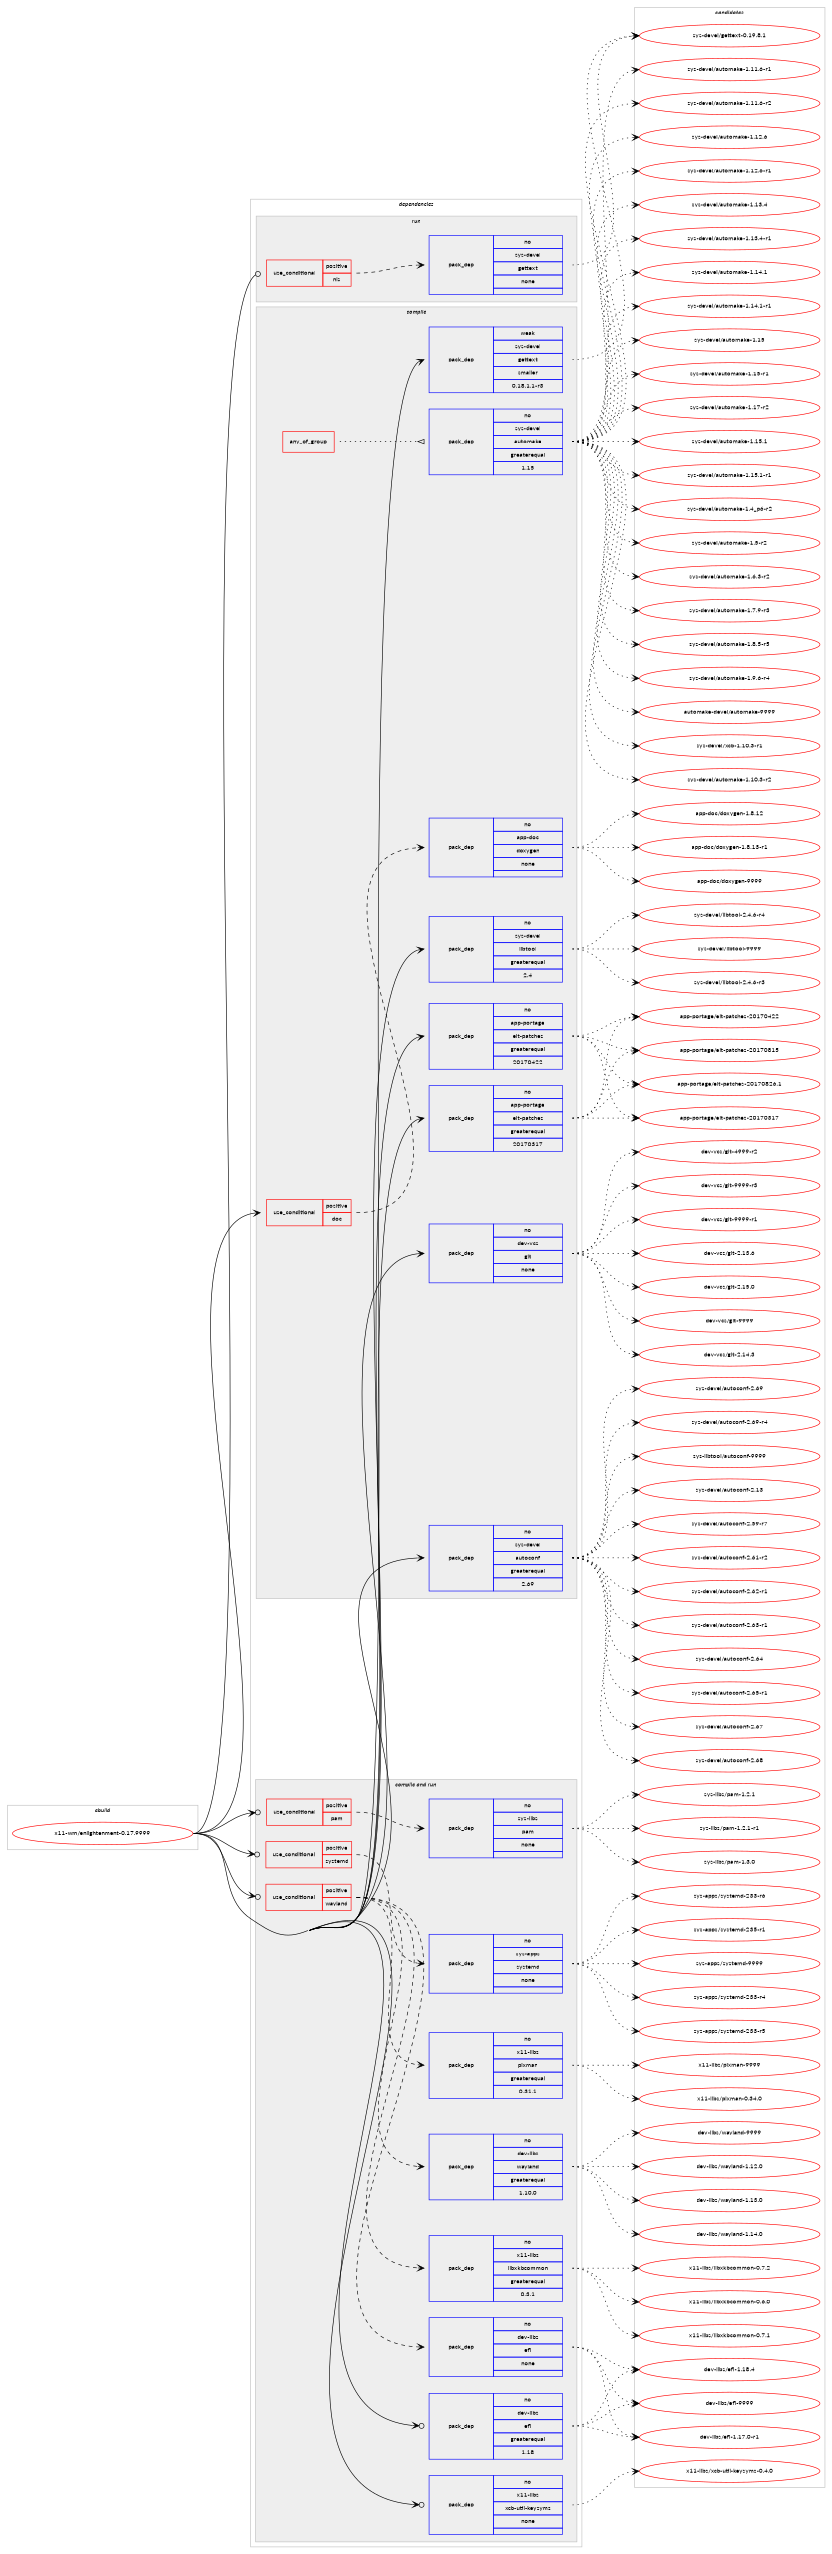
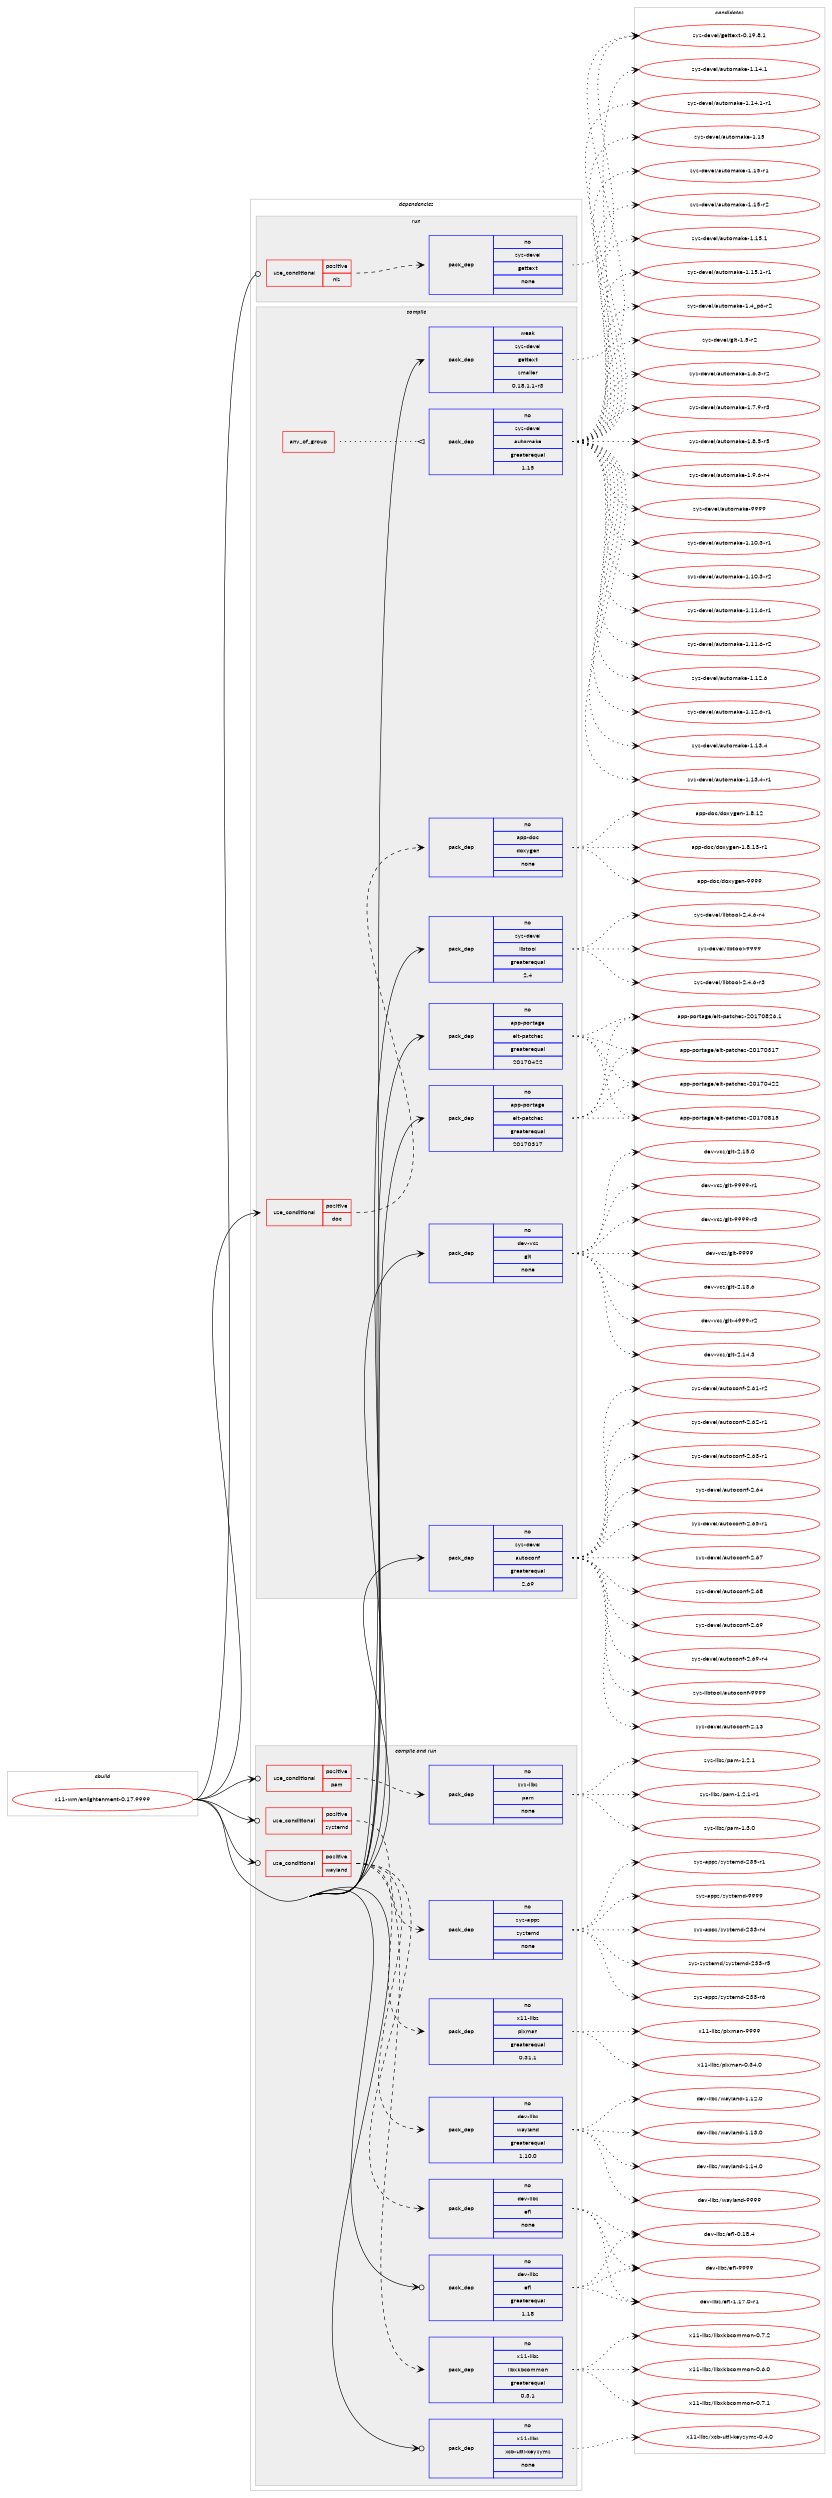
(730, 408) -> (730, 205)
(730, 543) -> (730, 340)
(730, 712) -> (730, 509)
(730, 746) -> (730, 543)
(730, 1524) -> none
(730, 2031) -> (730, 1964)
(730, 2370) -> (730, 2234)
